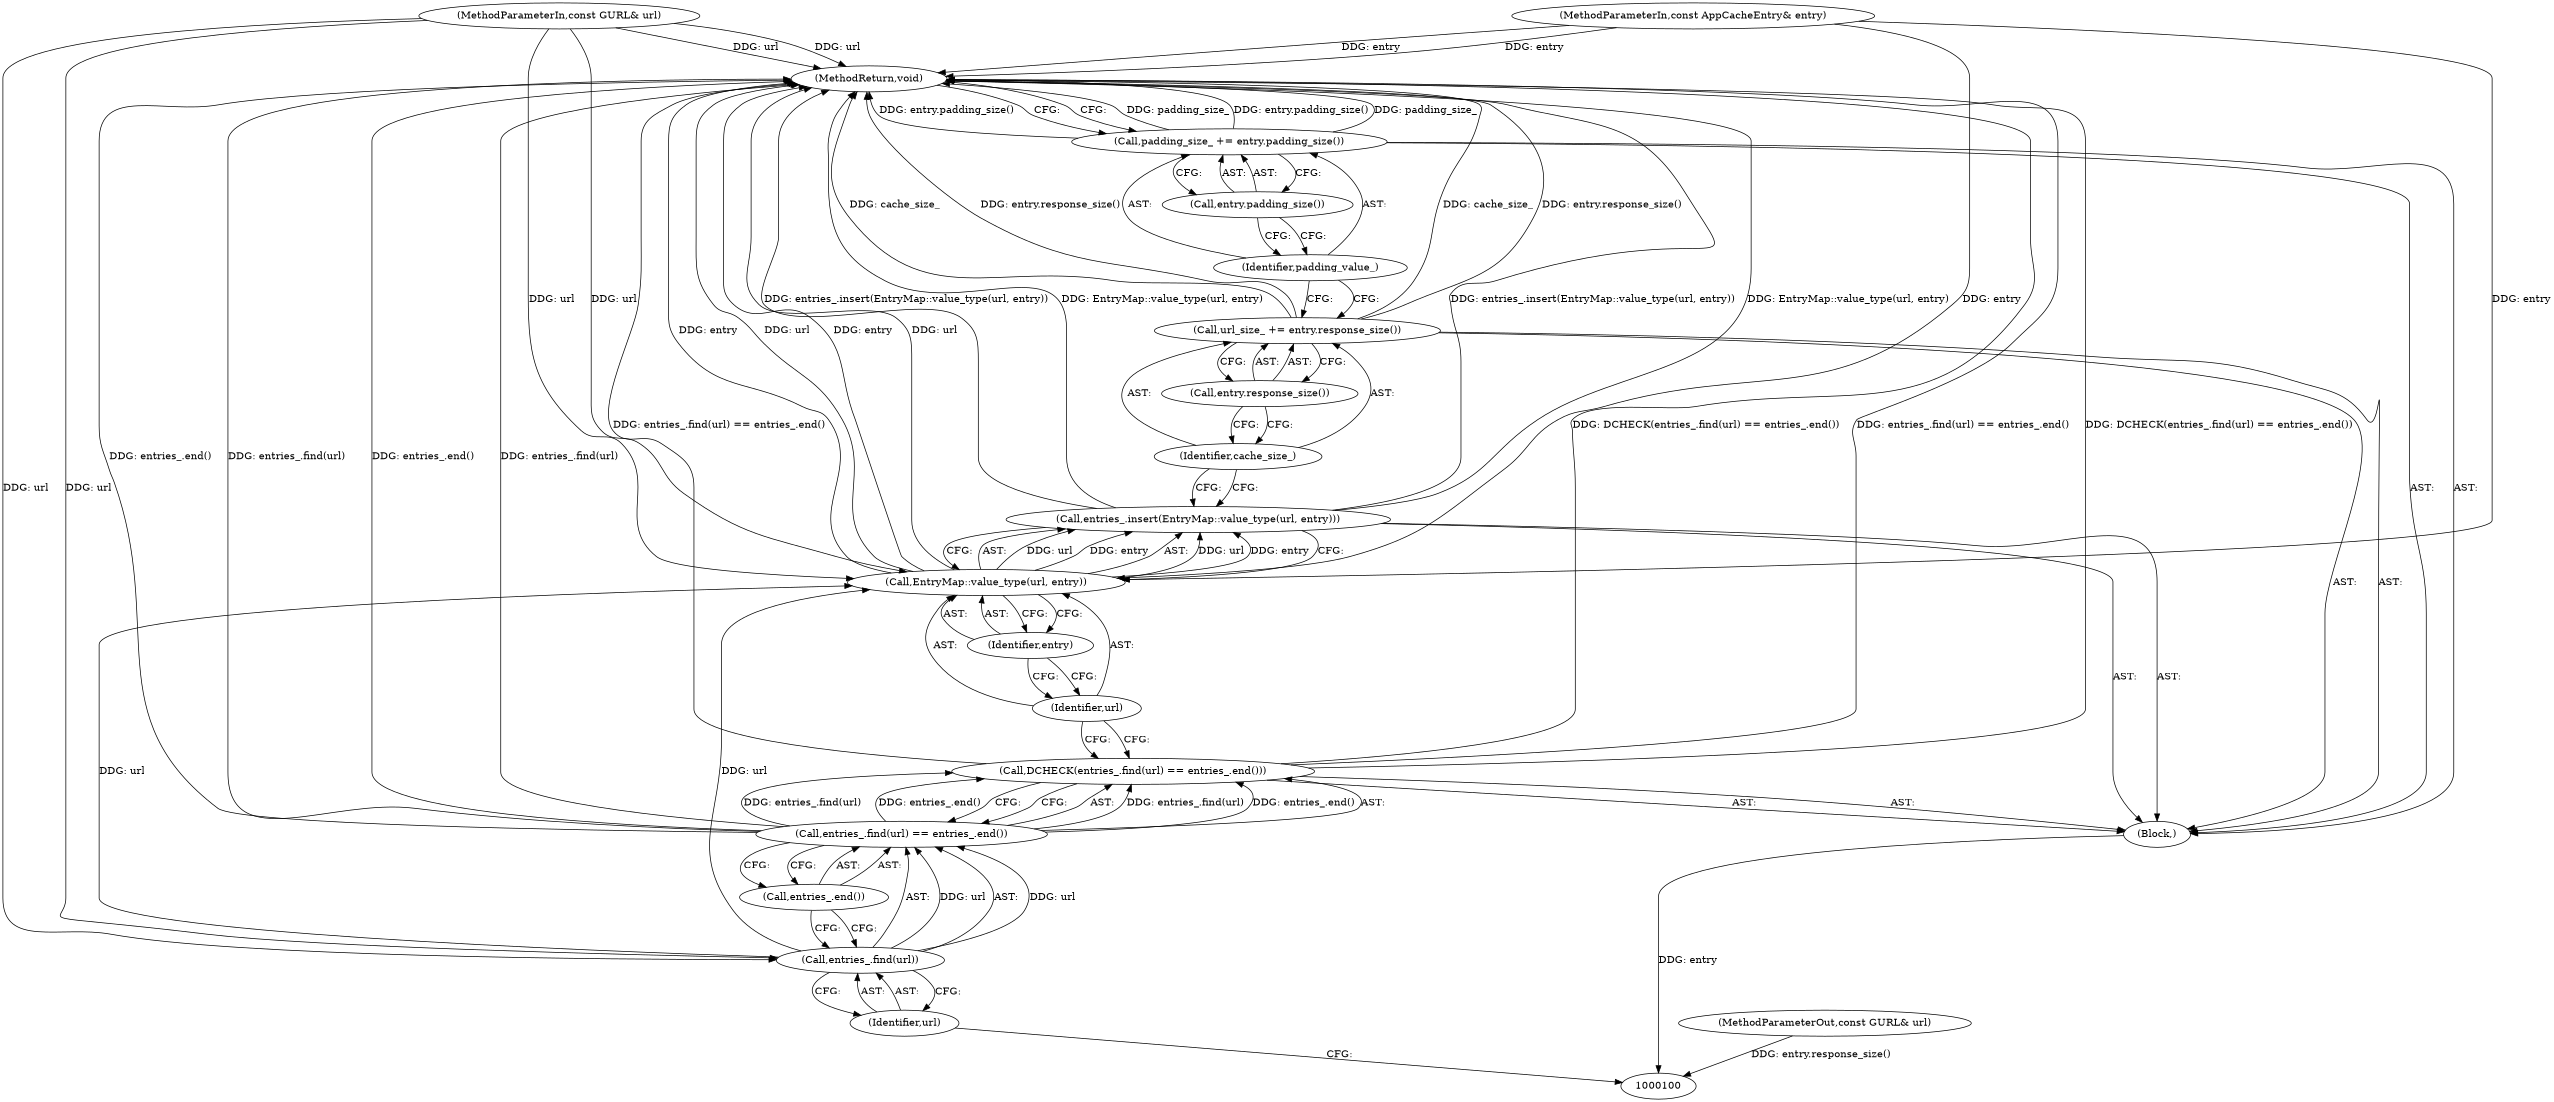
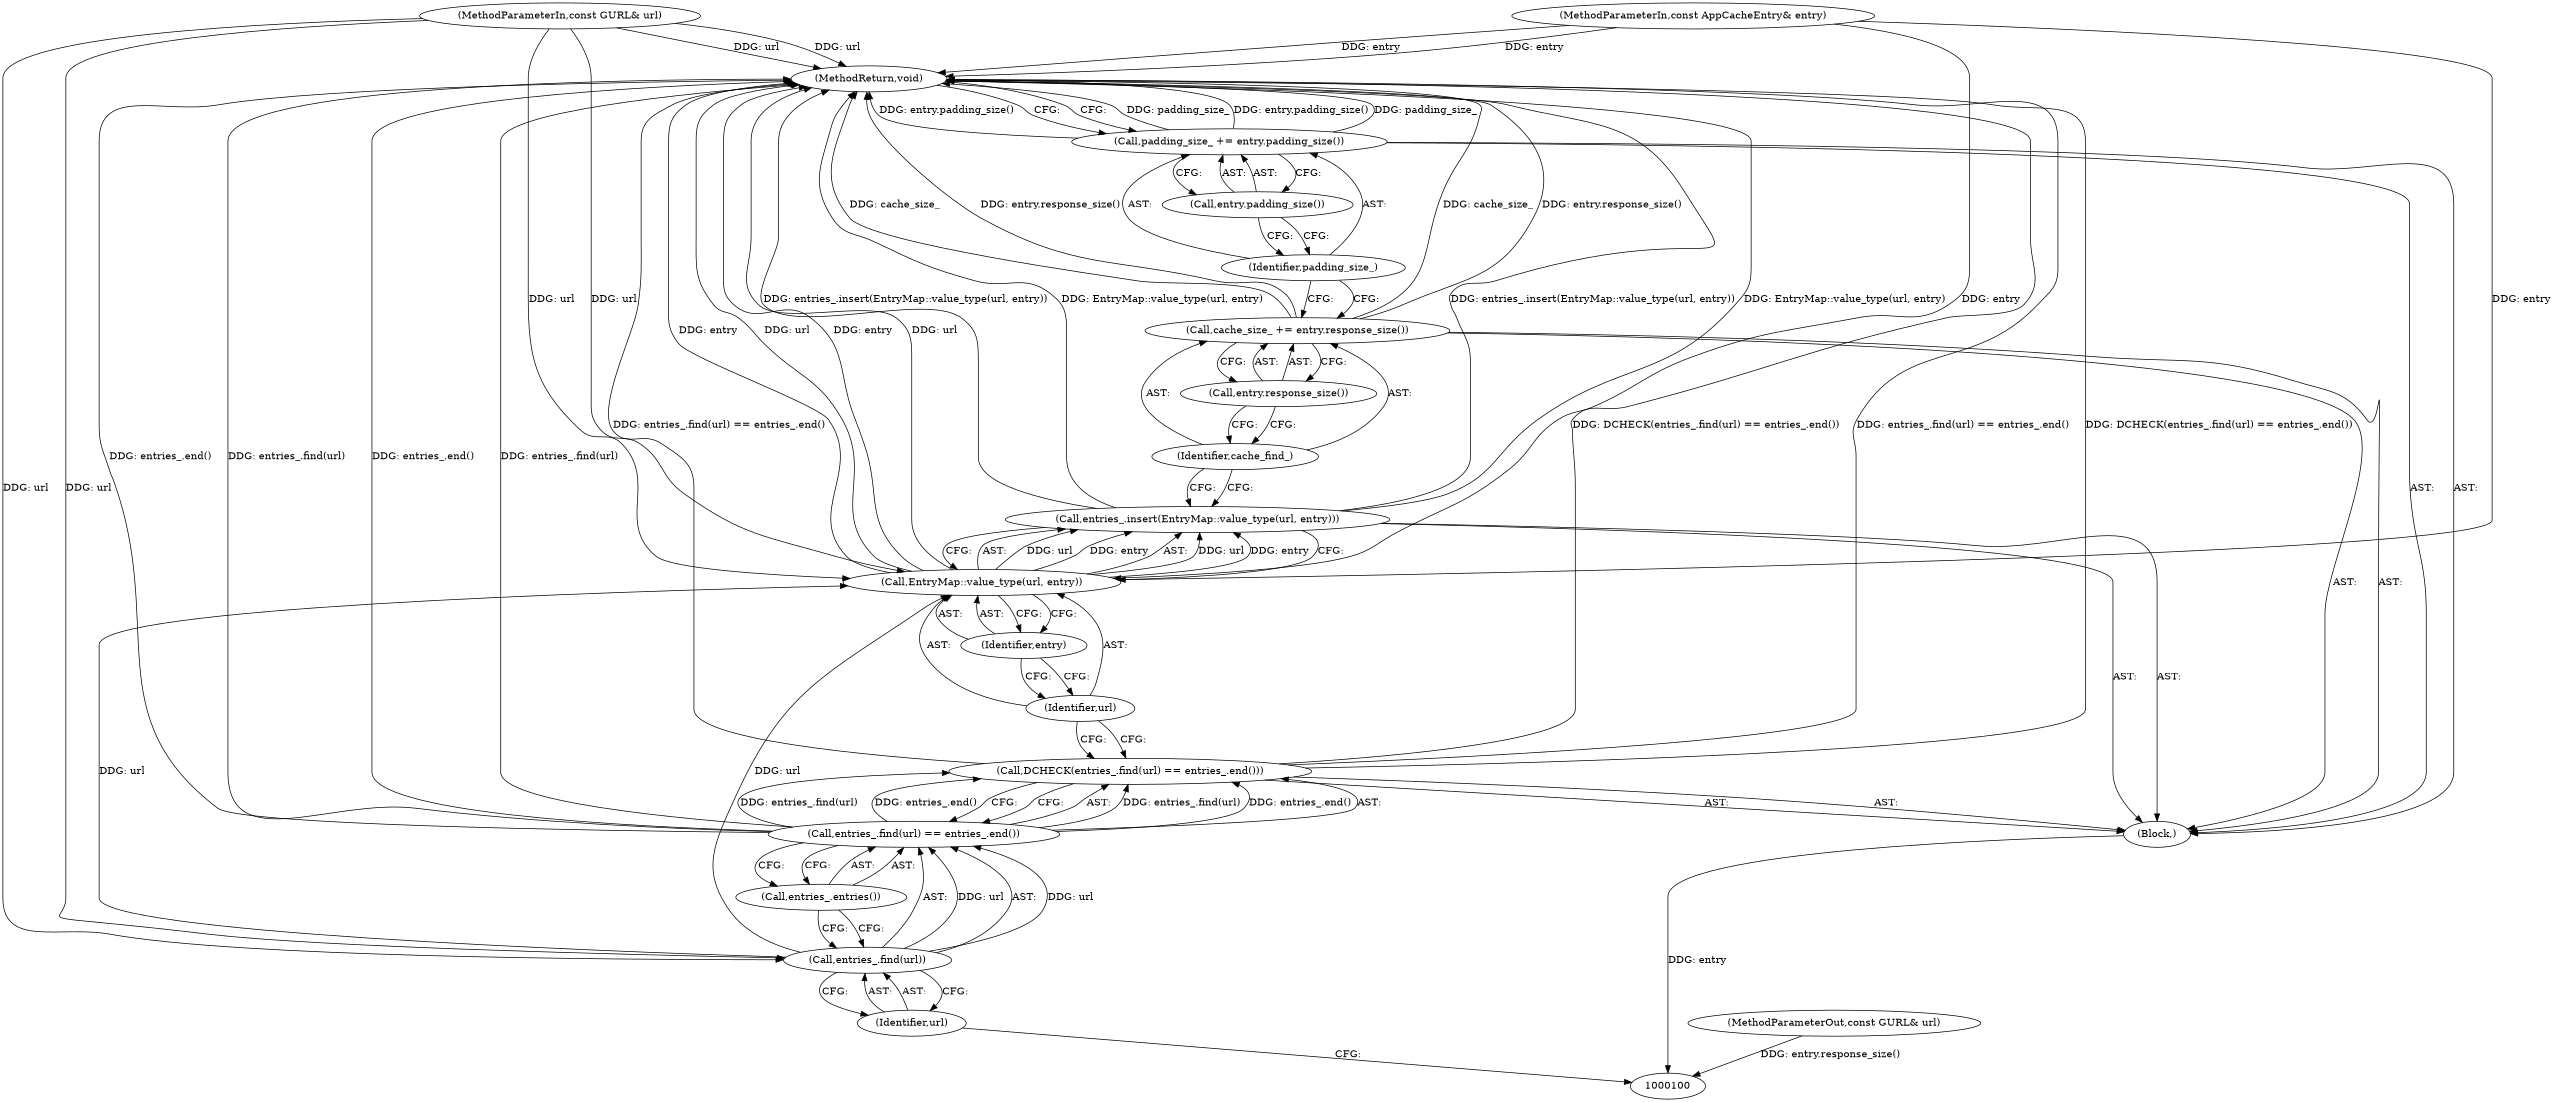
(1310, 268) -> (1313, 268)
(1297, 331) -> (1297, 331)
(1238, 457) -> (1235, 457)
(814, 897) -> (821, 897)
